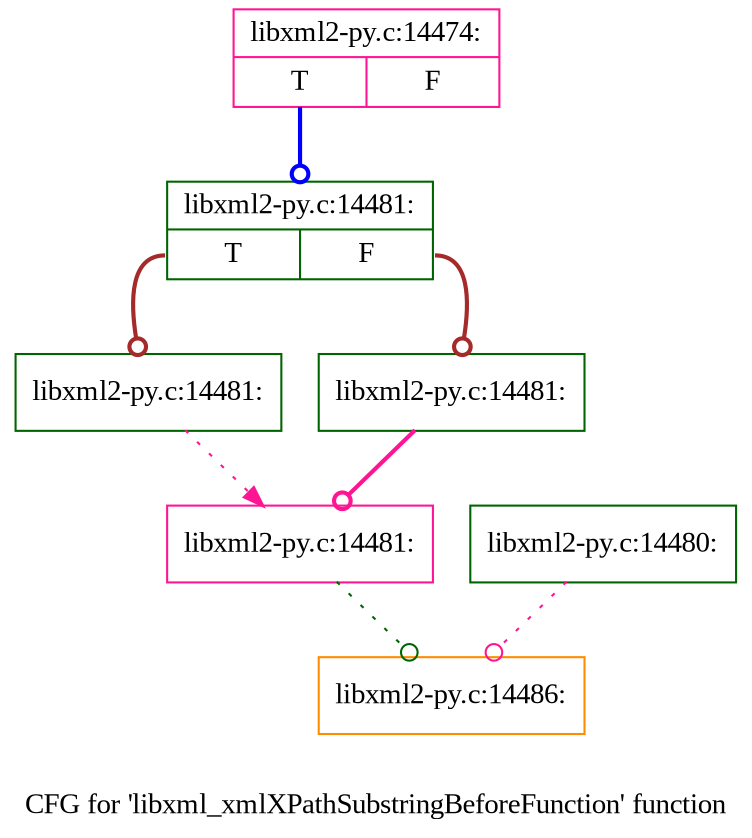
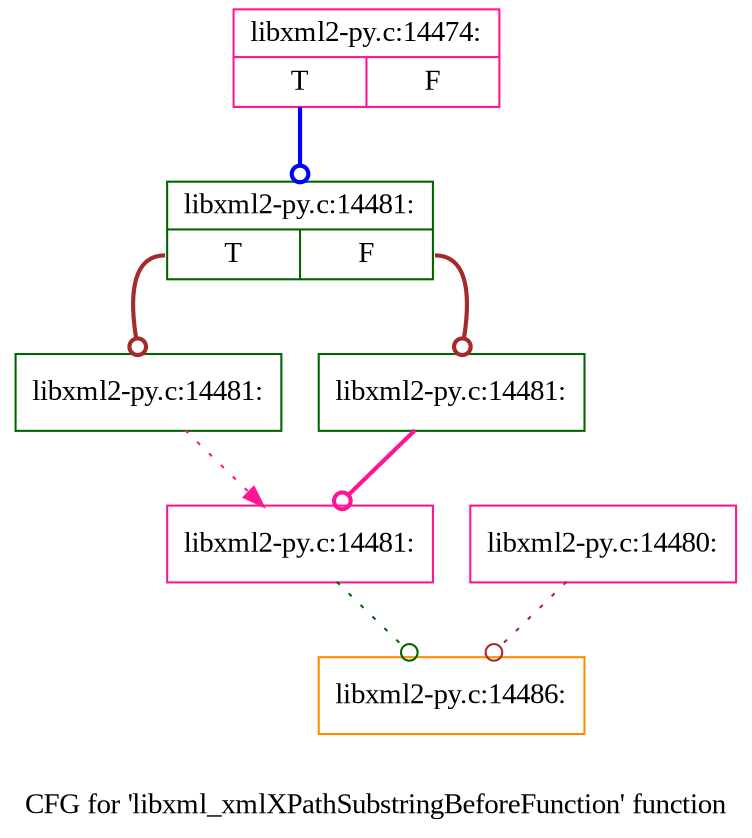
(603, 544) -> (603, 544)
(533, 614) -> (533, 614)
